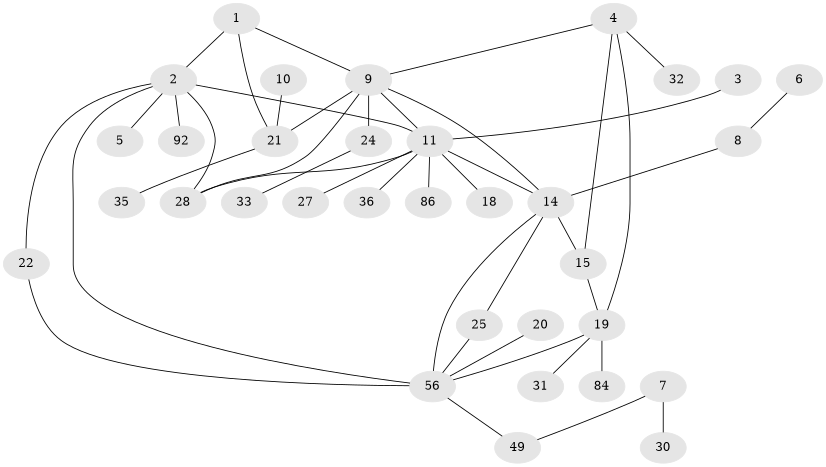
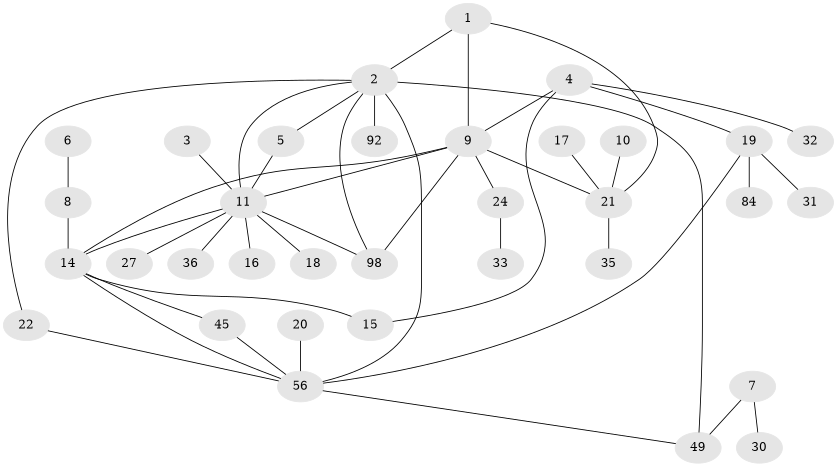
none -> (562, 141)
none -> (680, 145)
none -> (265, 168)
(183, 203) -> (375, 264)
(428, 203) -> (252, 264)
(593, 295) -> none
(479, 325) -> (222, 325)
